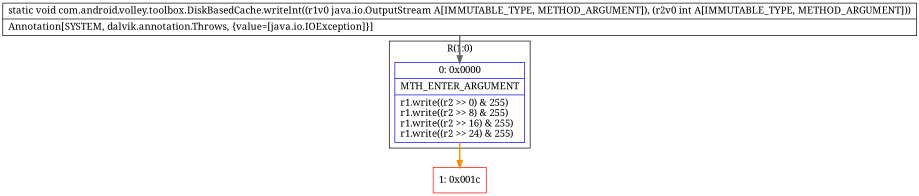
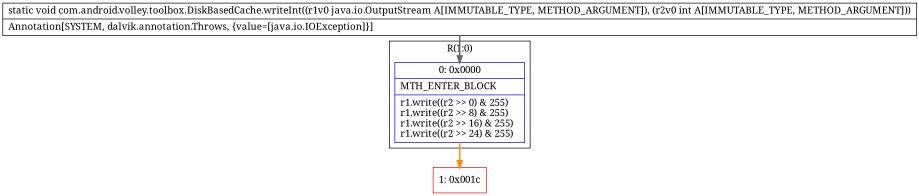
(460, 86) -> (448, 86)
